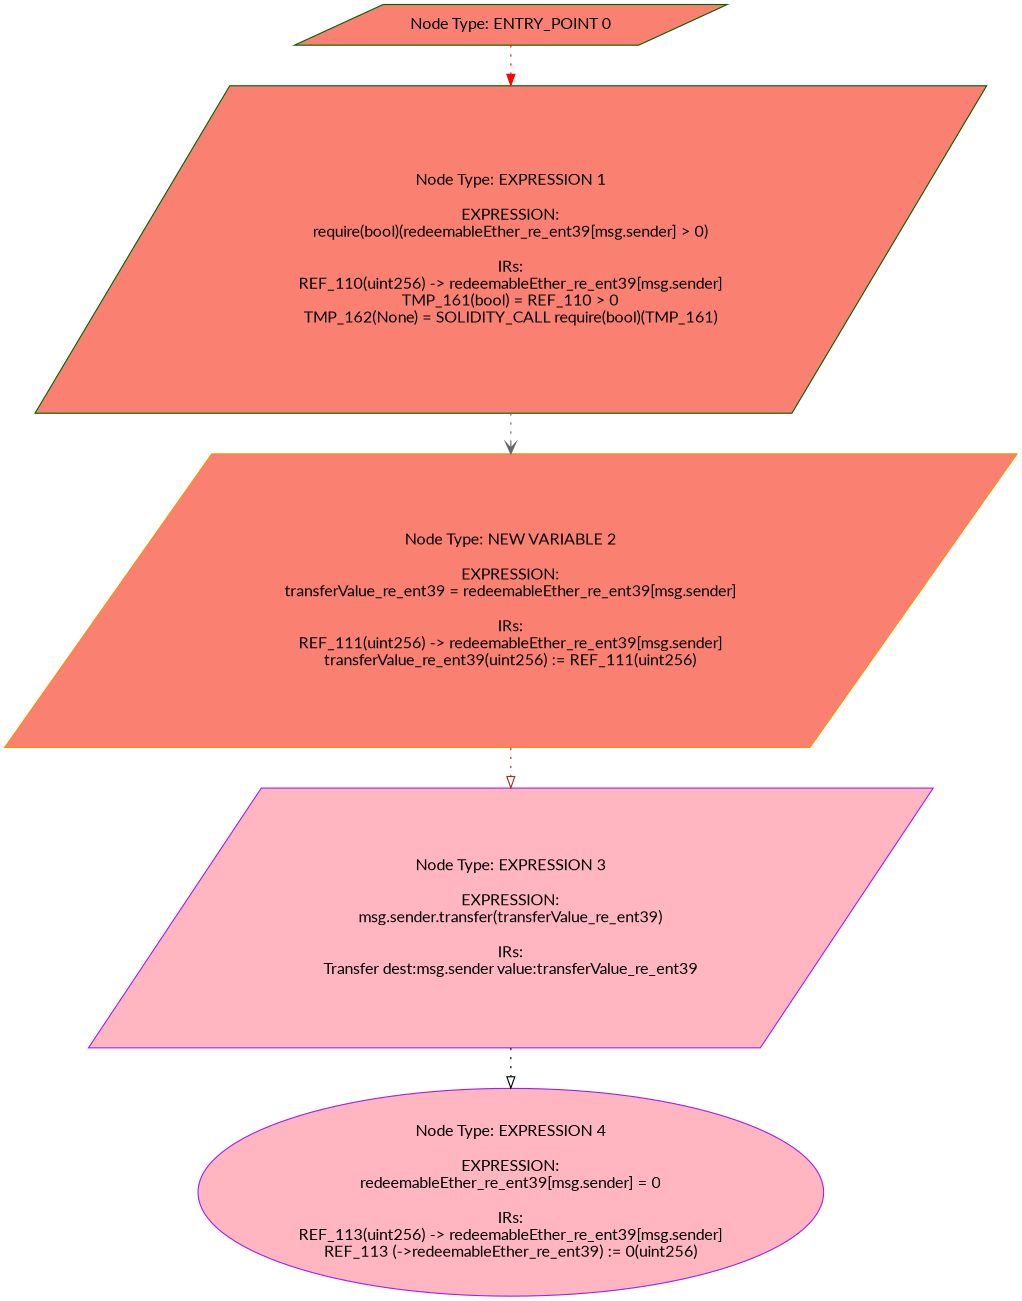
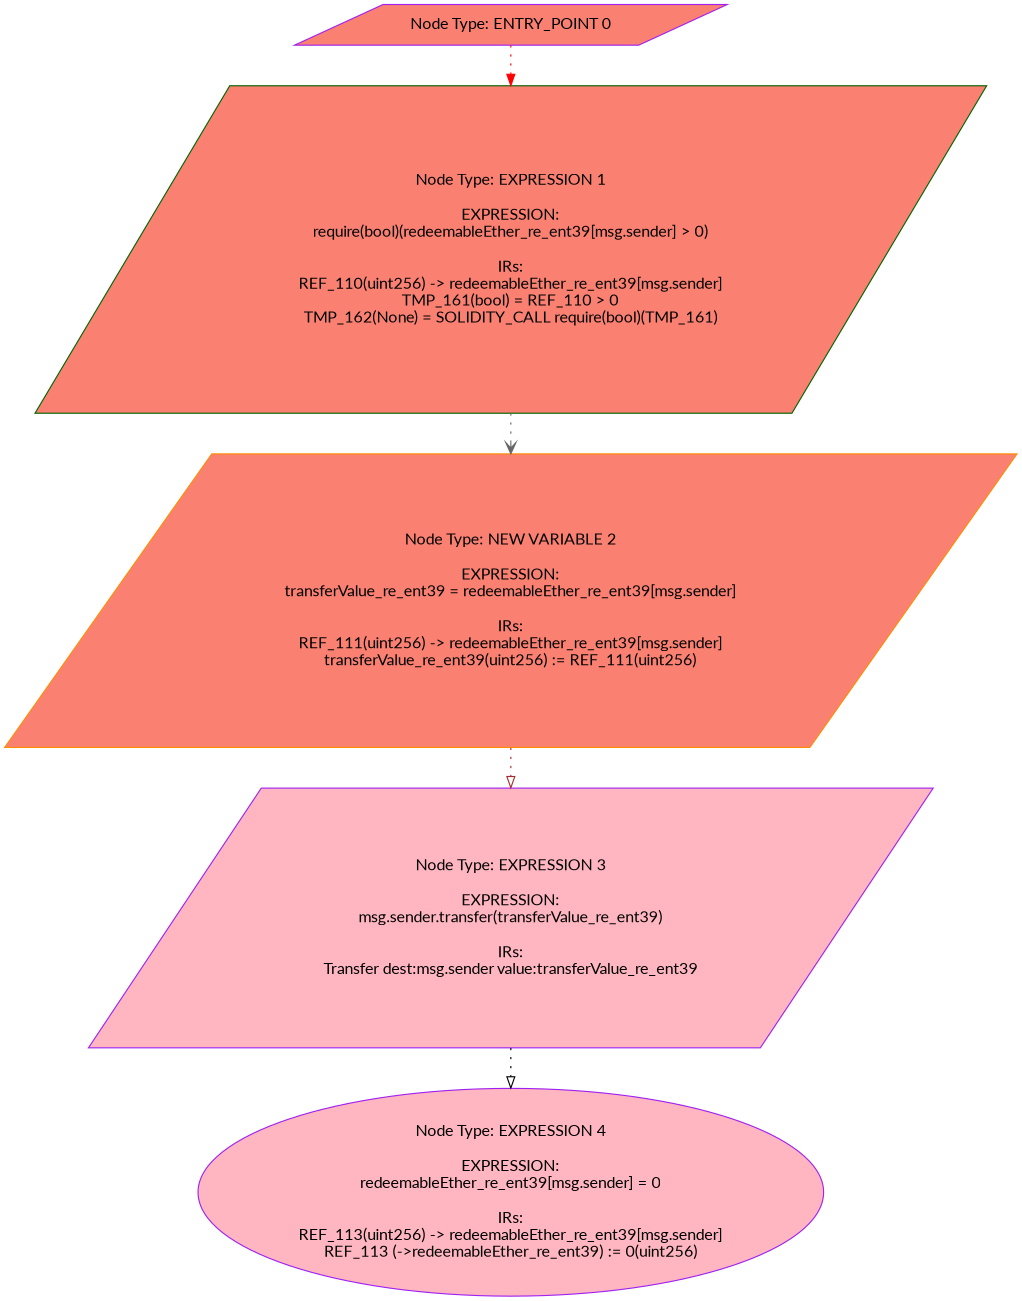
(511, 25) -> (511, 25)
